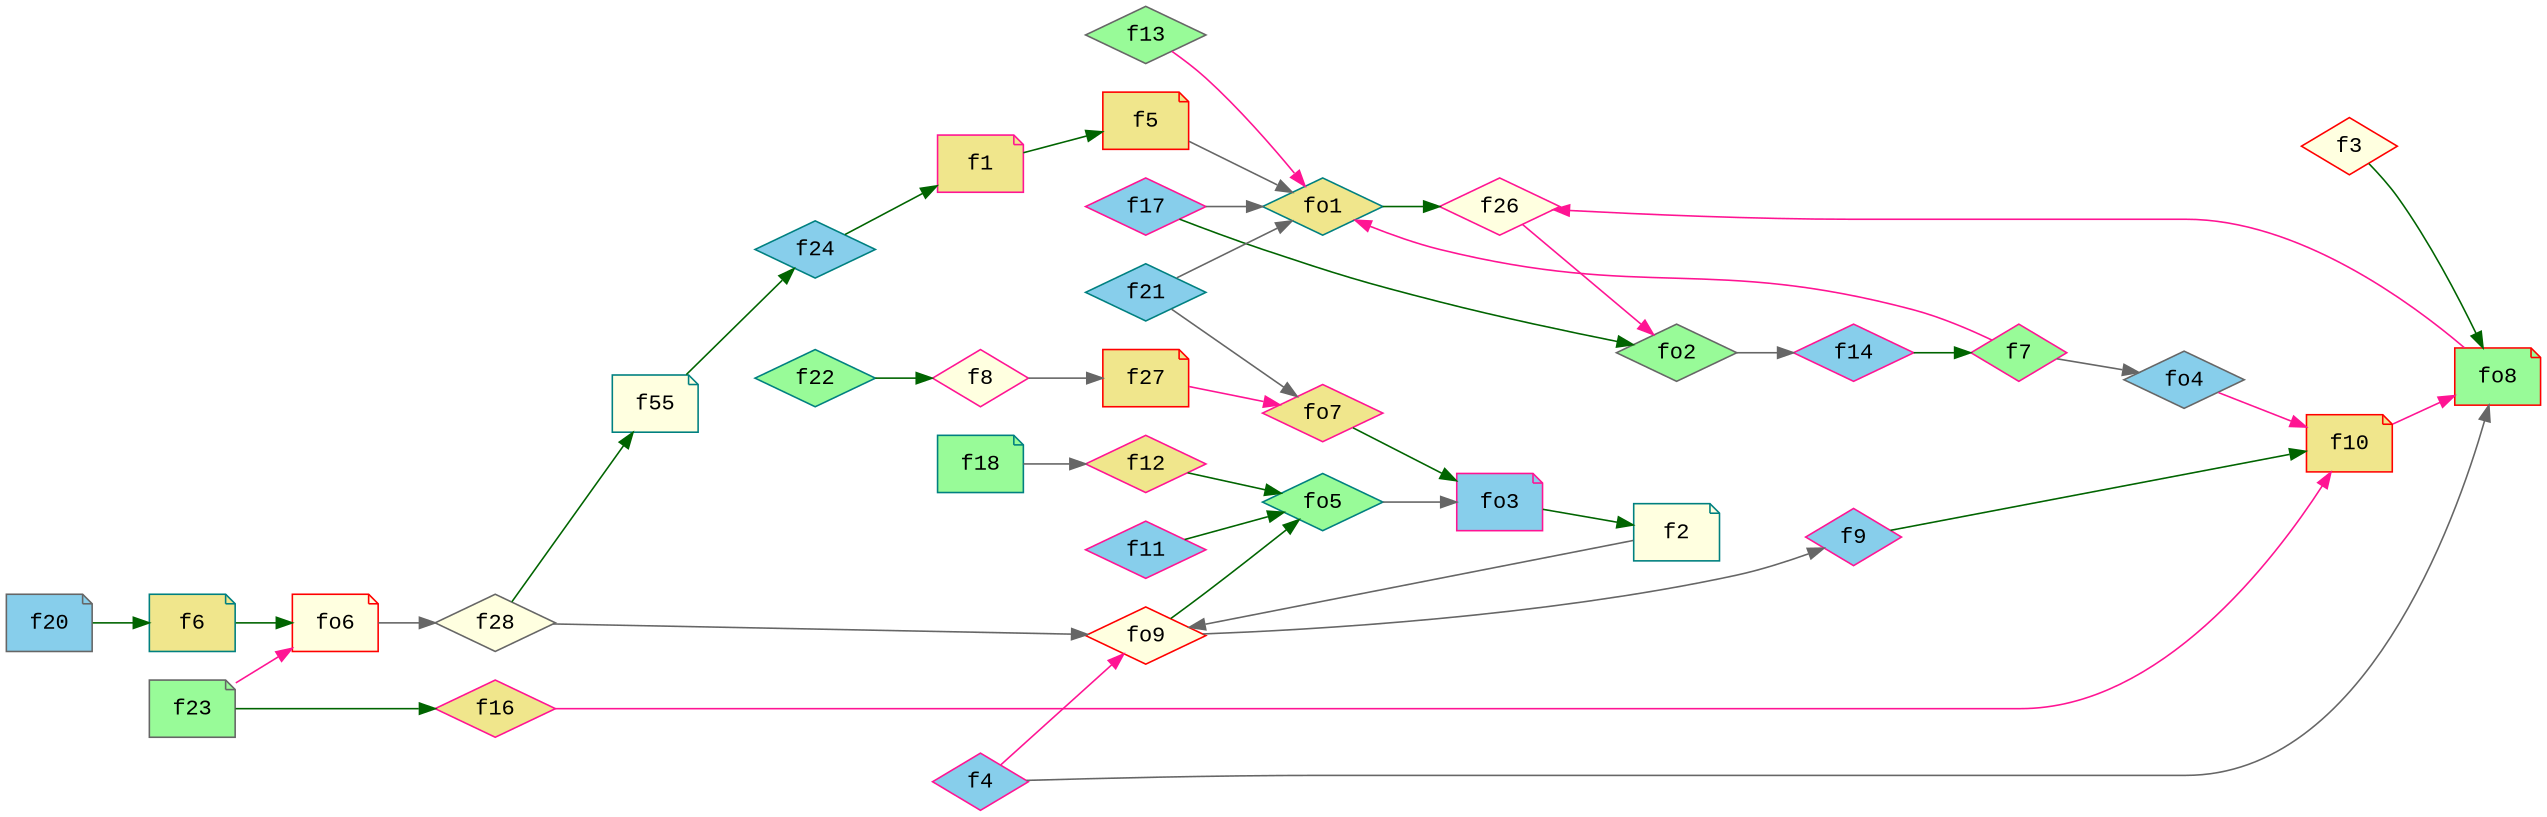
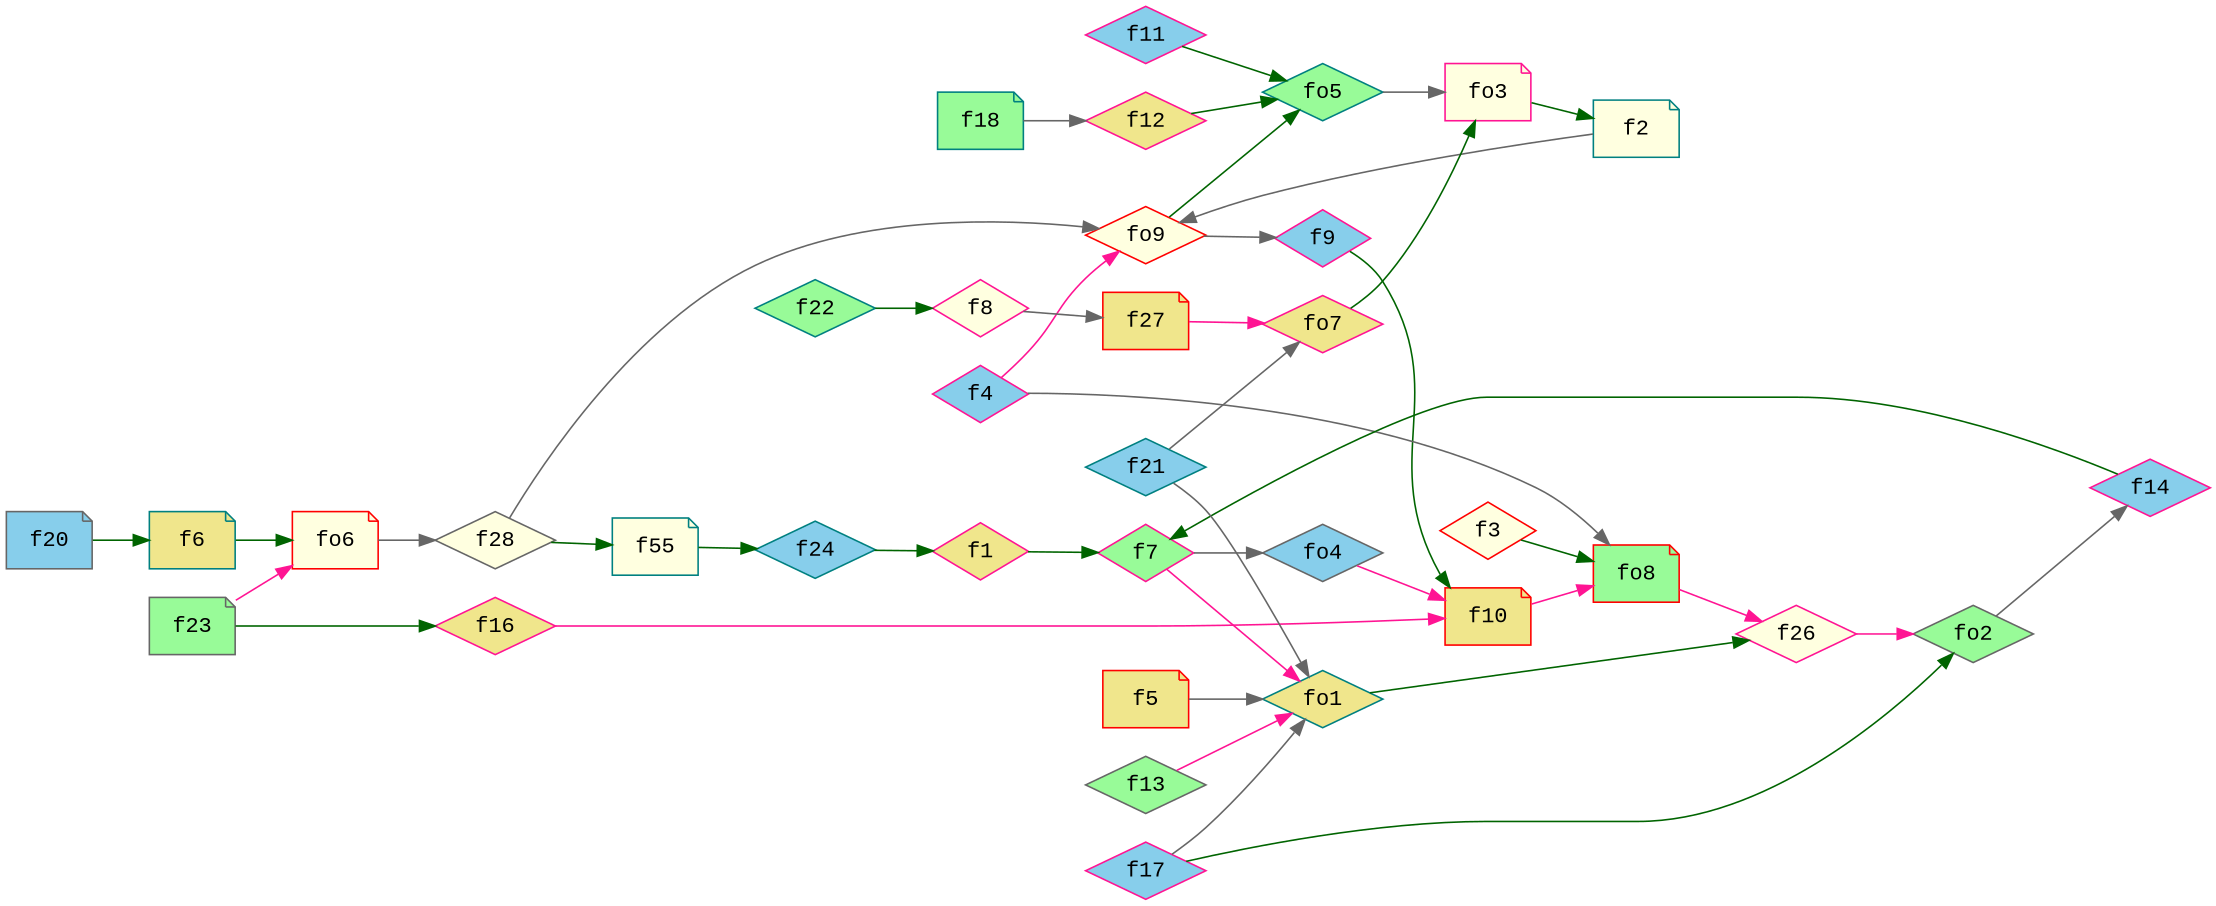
(1055, 144) -> (1055, 552)
(980, 164) -> (980, 551)
(1500, 502) -> (1488, 92)
